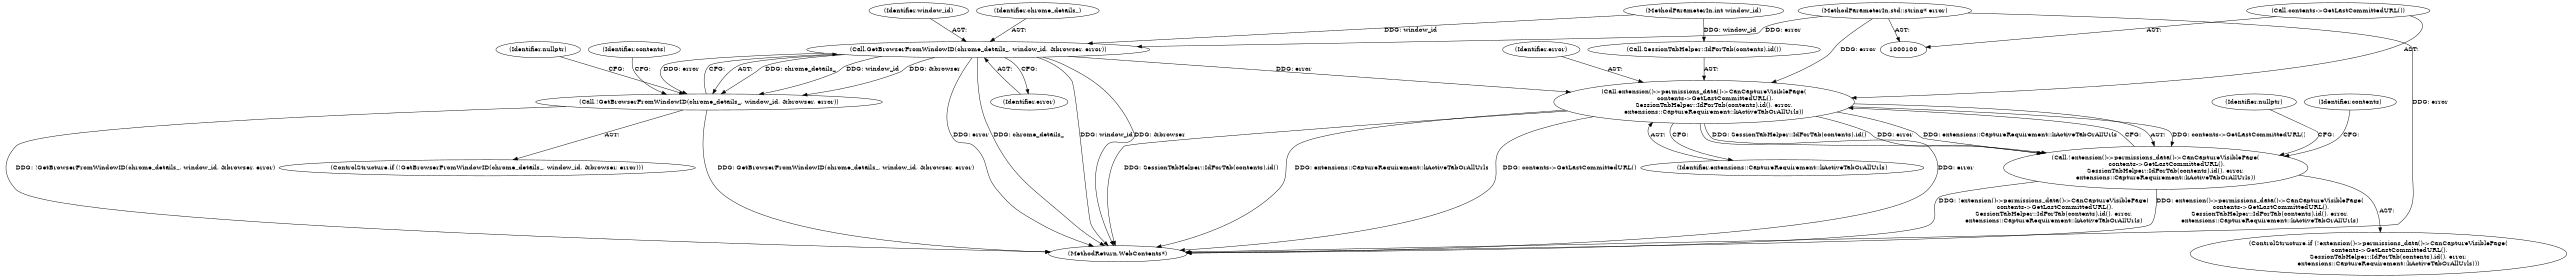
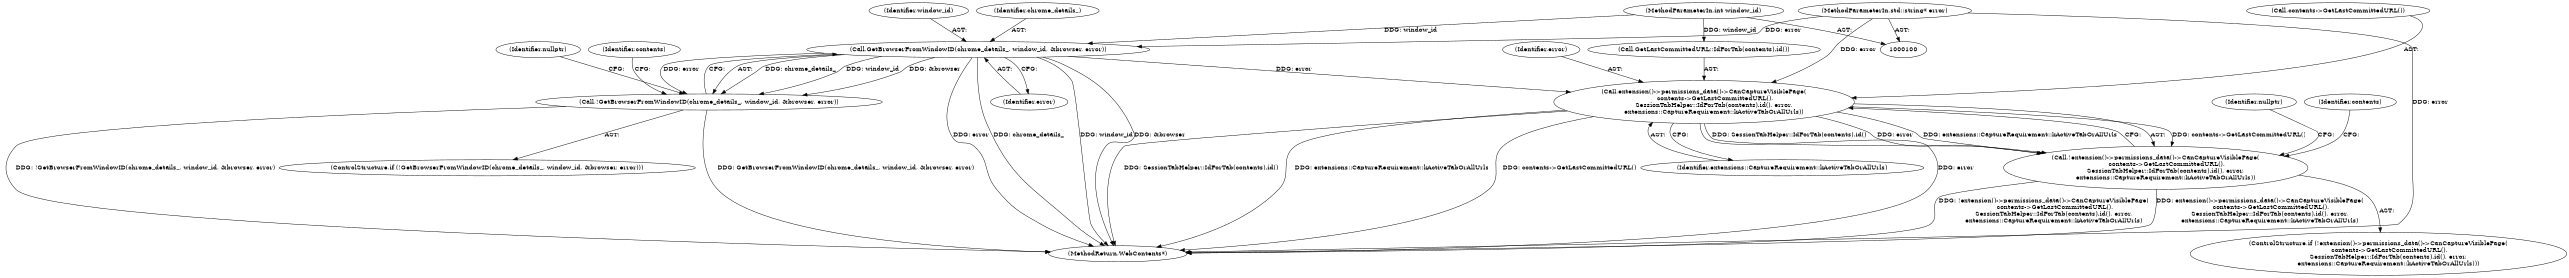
(2103, 32) -> (1814, 29)
(1704, 50) -> (1704, 50)
